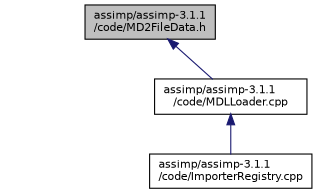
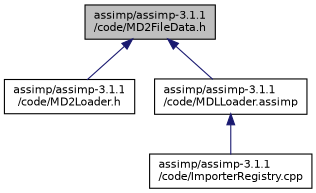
none -> (70, 97)
(231, 97) -> (231, 97)
